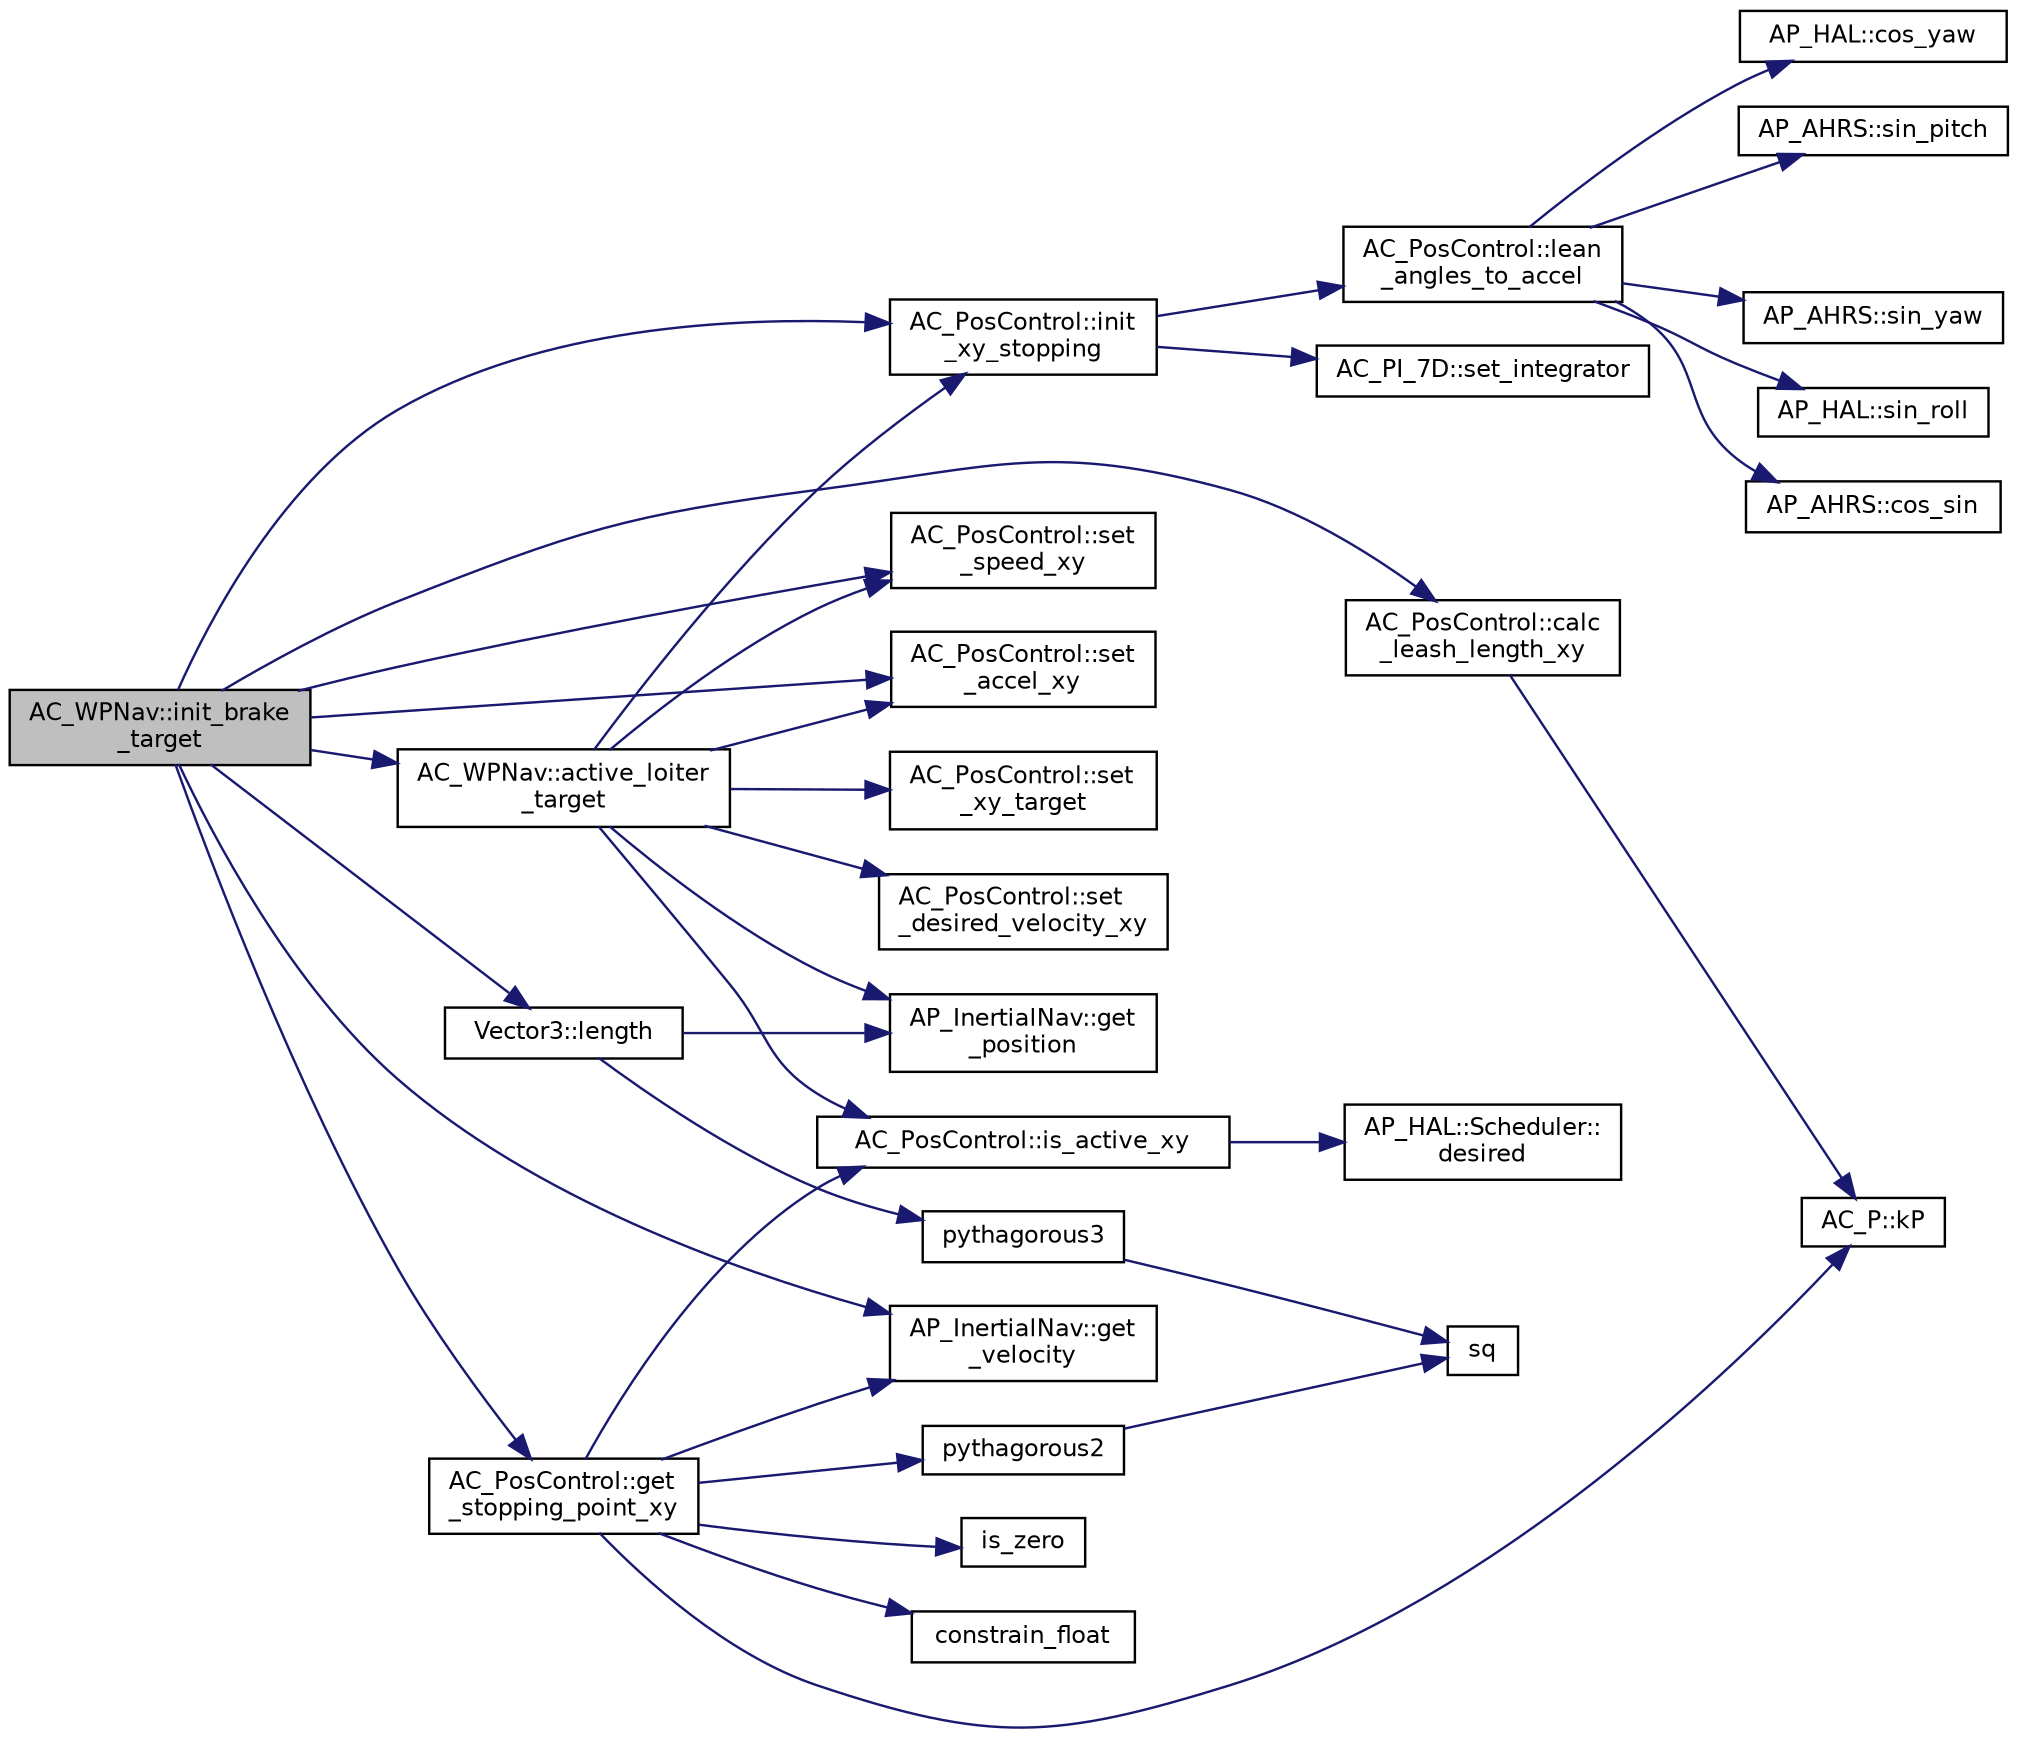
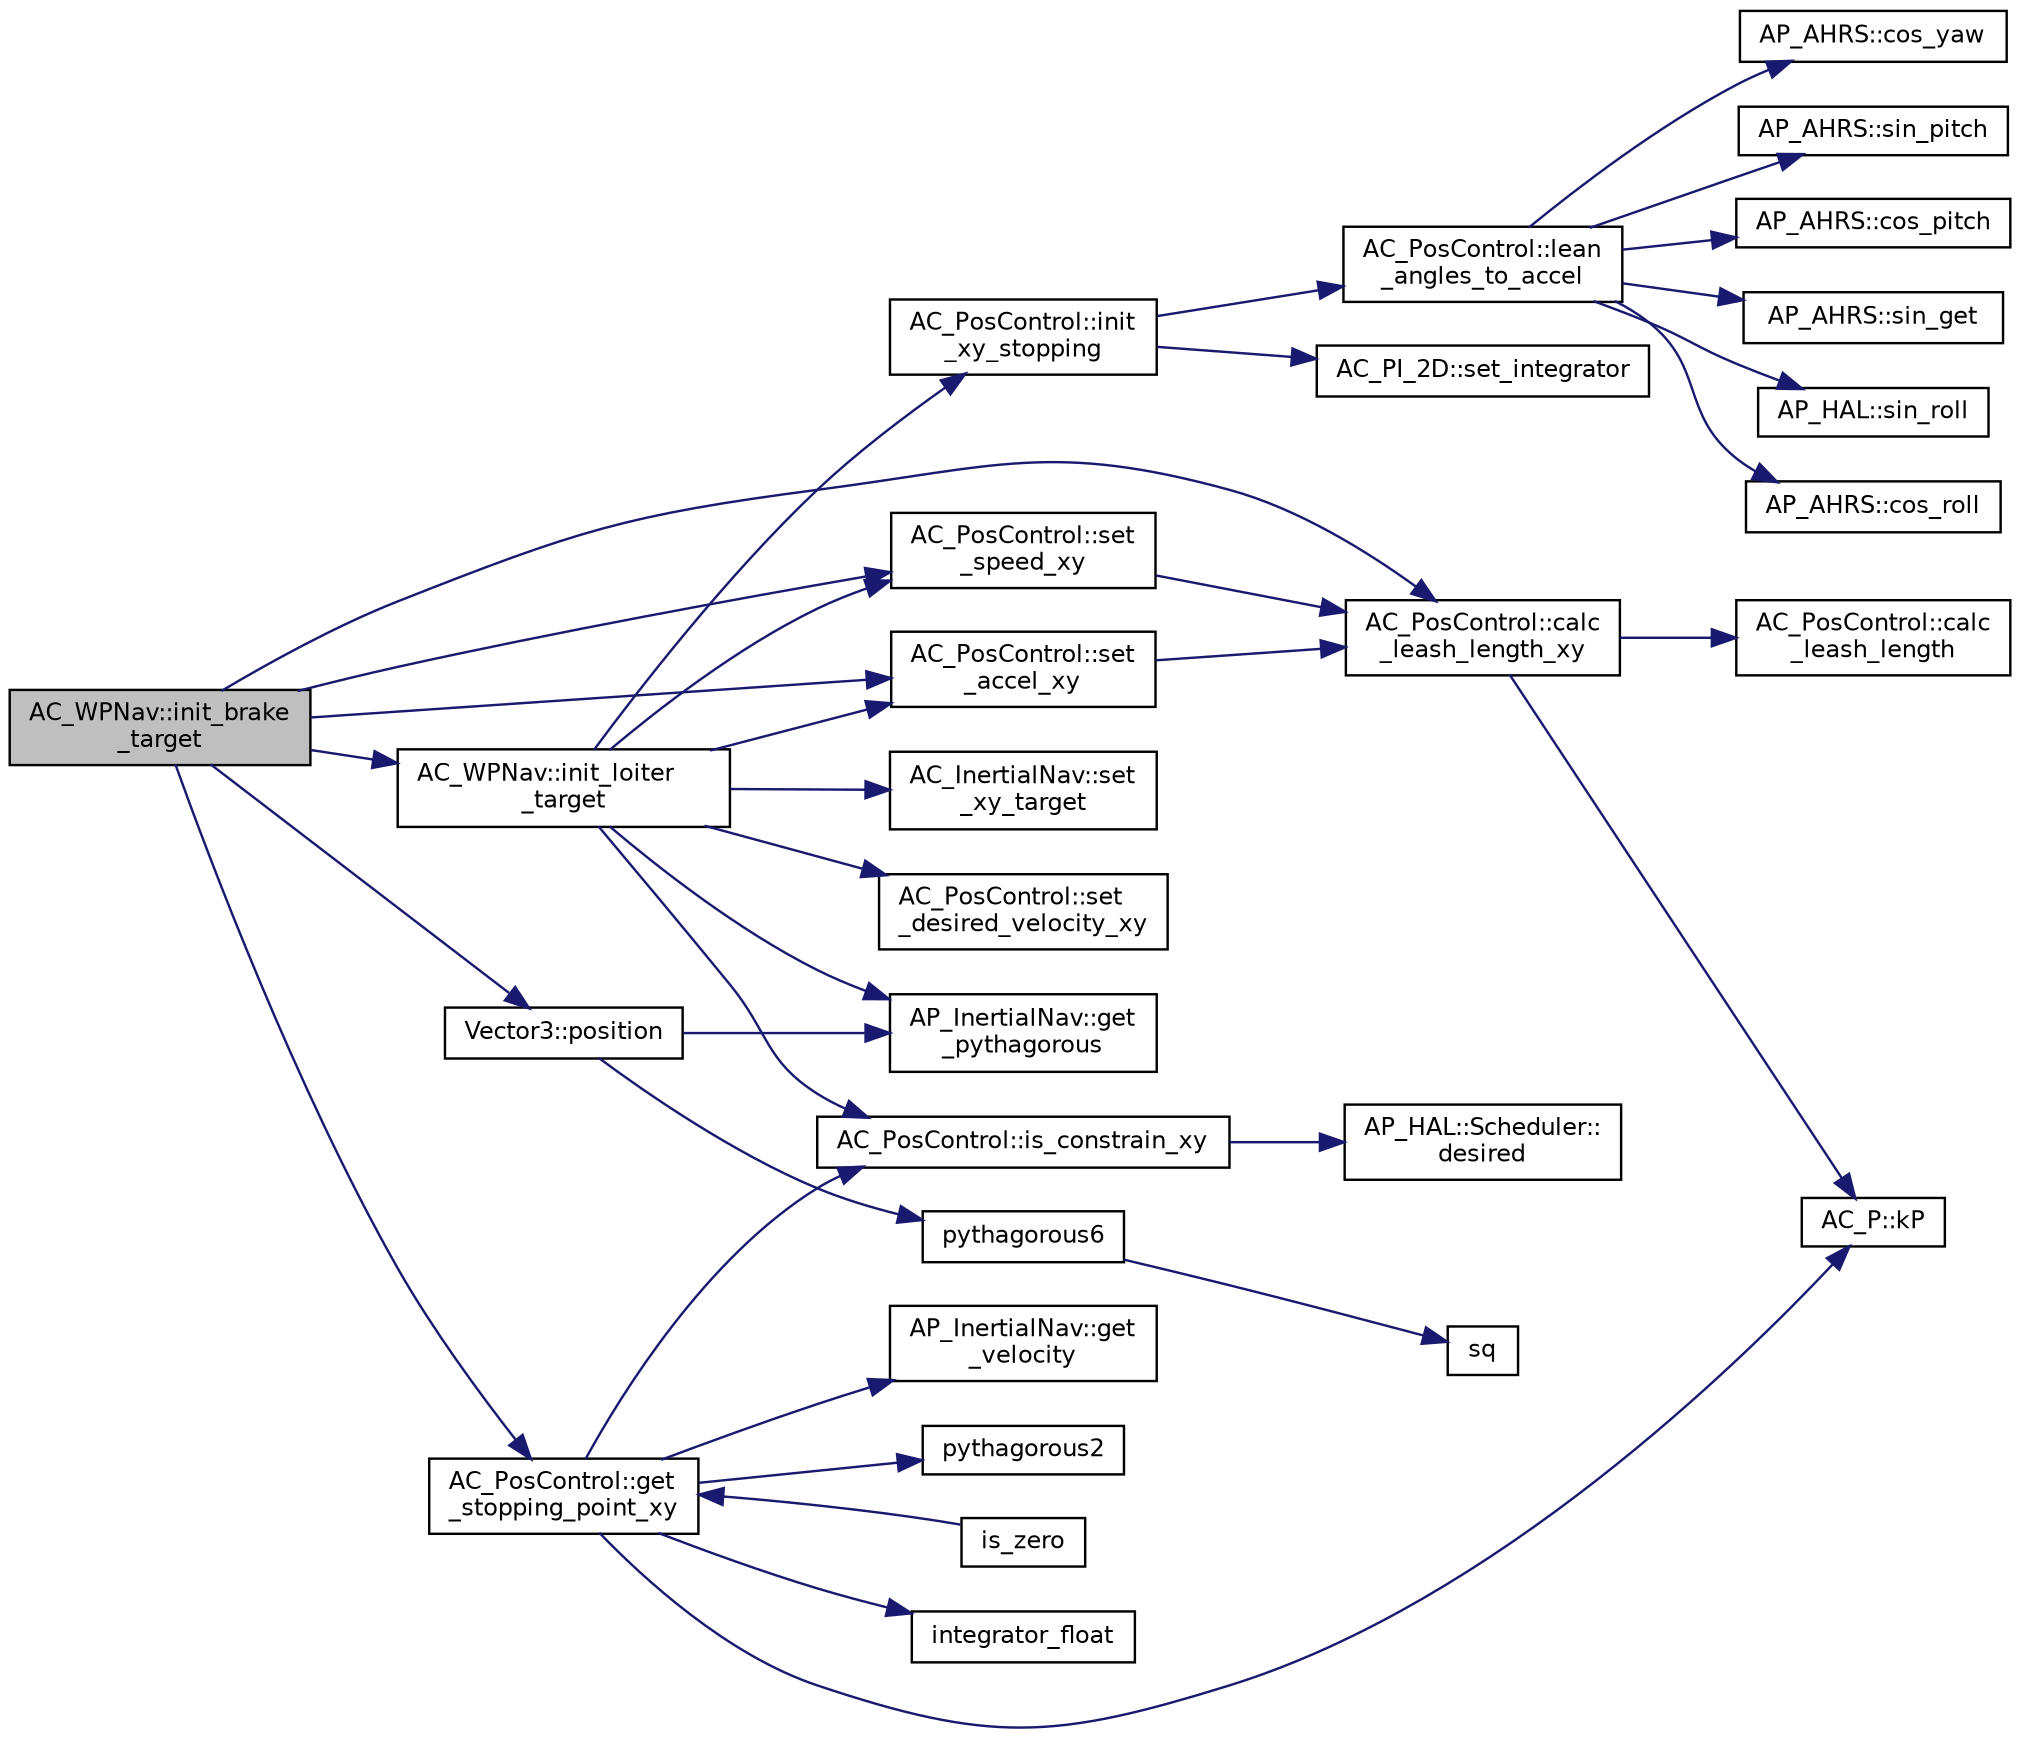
(1873, 36) -> (1873, 36)
none -> (1873, 223)
(1873, 318) -> (1873, 318)
(1483, 371) -> (1483, 371)
(451, 383) -> none
(1873, 507) -> (1873, 507)
none -> (1239, 591)
none -> (1873, 638)
none -> (1239, 655)
(564, 788) -> (564, 788)
(1023, 791) -> (1023, 791)
(564, 1033) -> (564, 1033)
(1023, 1033) -> (1023, 1033)
(452, 1122) -> none
(1023, 1142) -> (1023, 1142)
(1023, 1237) -> (1023, 1237)
(1274, 1396) -> none
(817, 1538) -> (843, 1508)
(1023, 1637) -> (1023, 1637)
